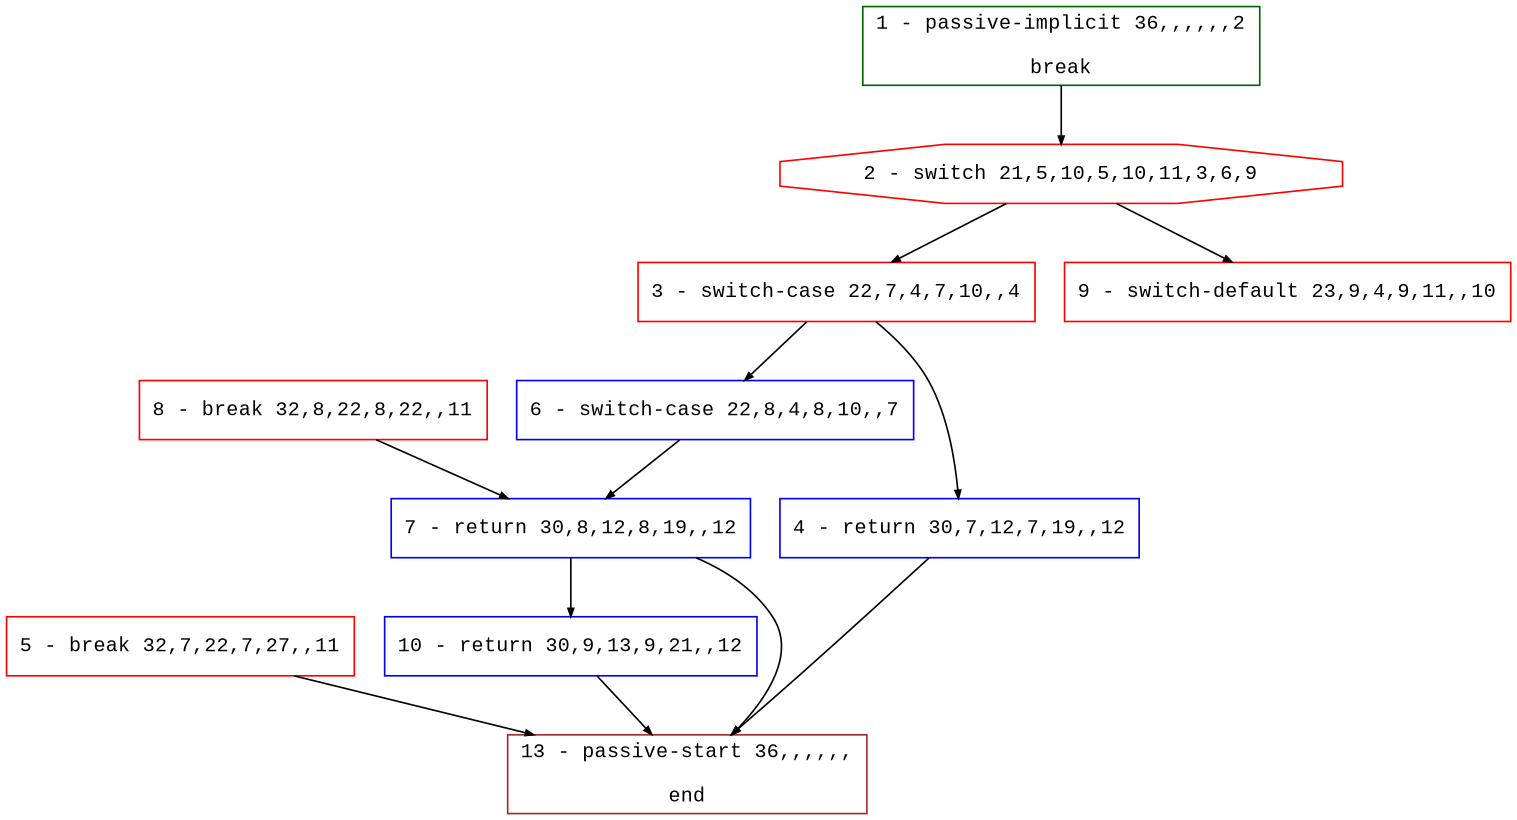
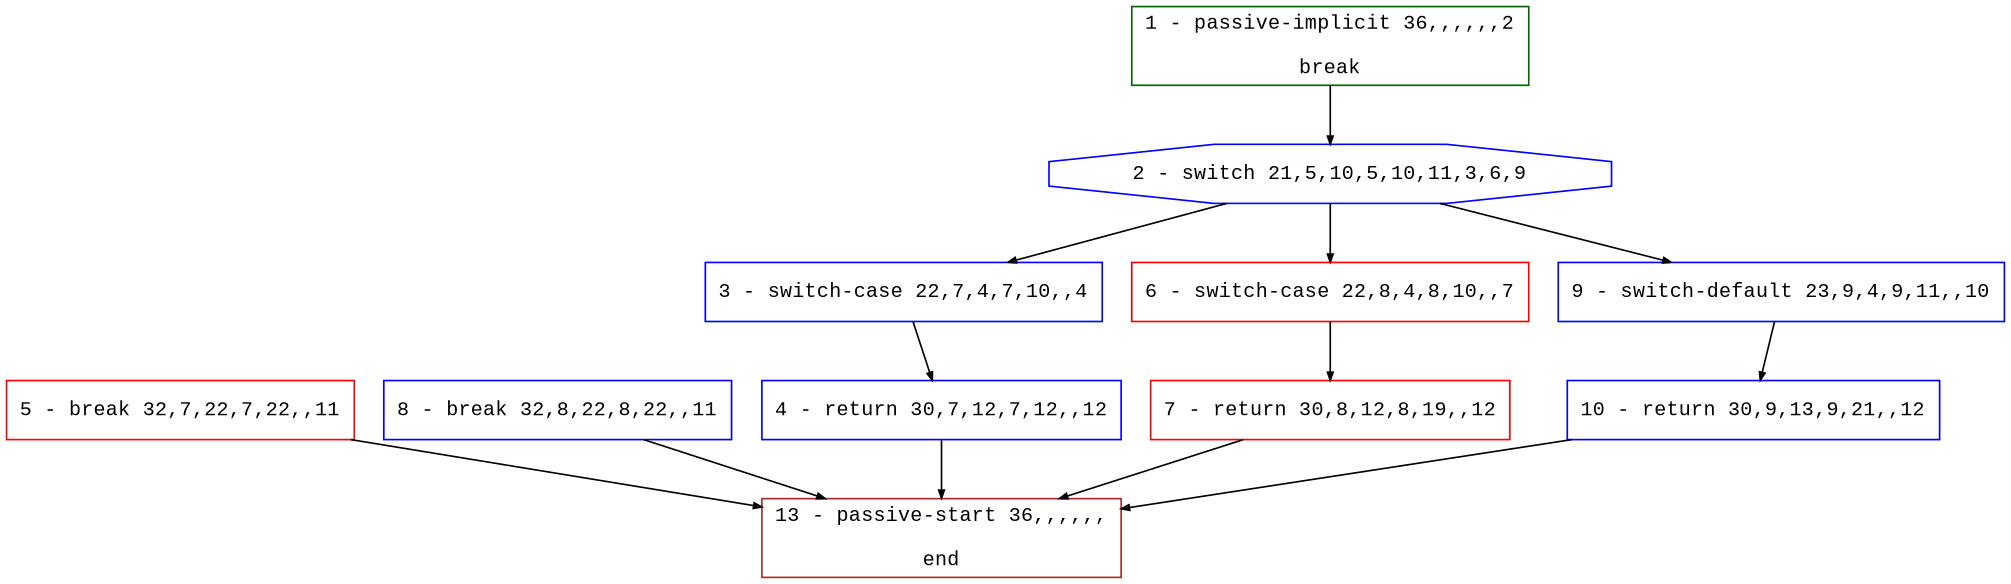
(1061, 174) -> (1330, 174)
(837, 292) -> (904, 292)
(1288, 292) -> (1781, 292)
(779, 348) -> (1330, 229)
(313, 410) -> (558, 410)
(715, 410) -> (1330, 292)
(438, 467) -> (730, 468)
(571, 528) -> (1330, 410)
(960, 528) -> (942, 410)
(571, 583) -> (1768, 347)
(180, 646) -> (180, 410)
